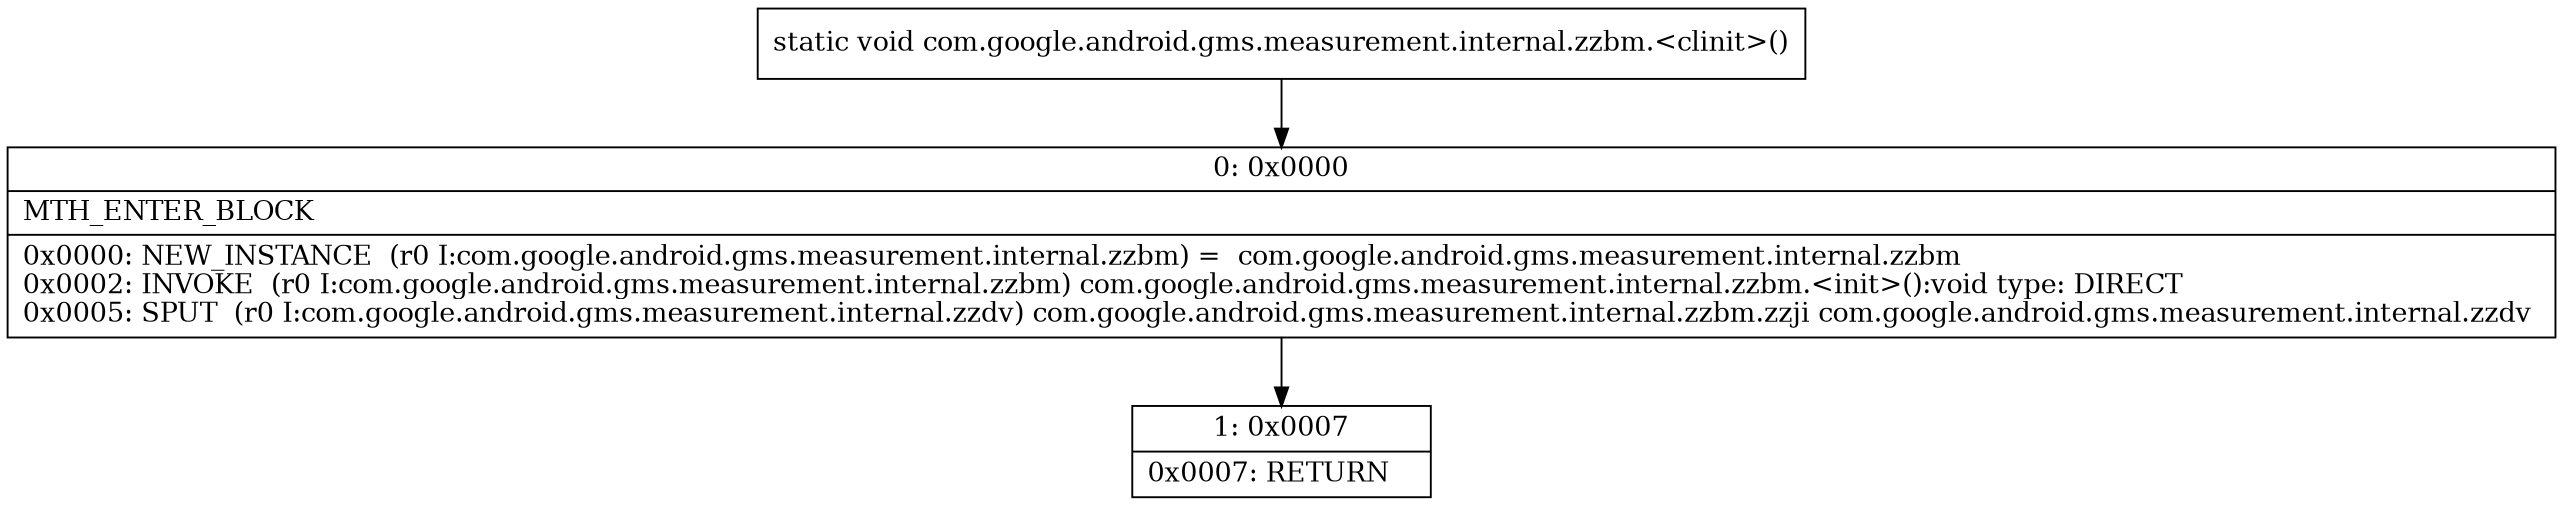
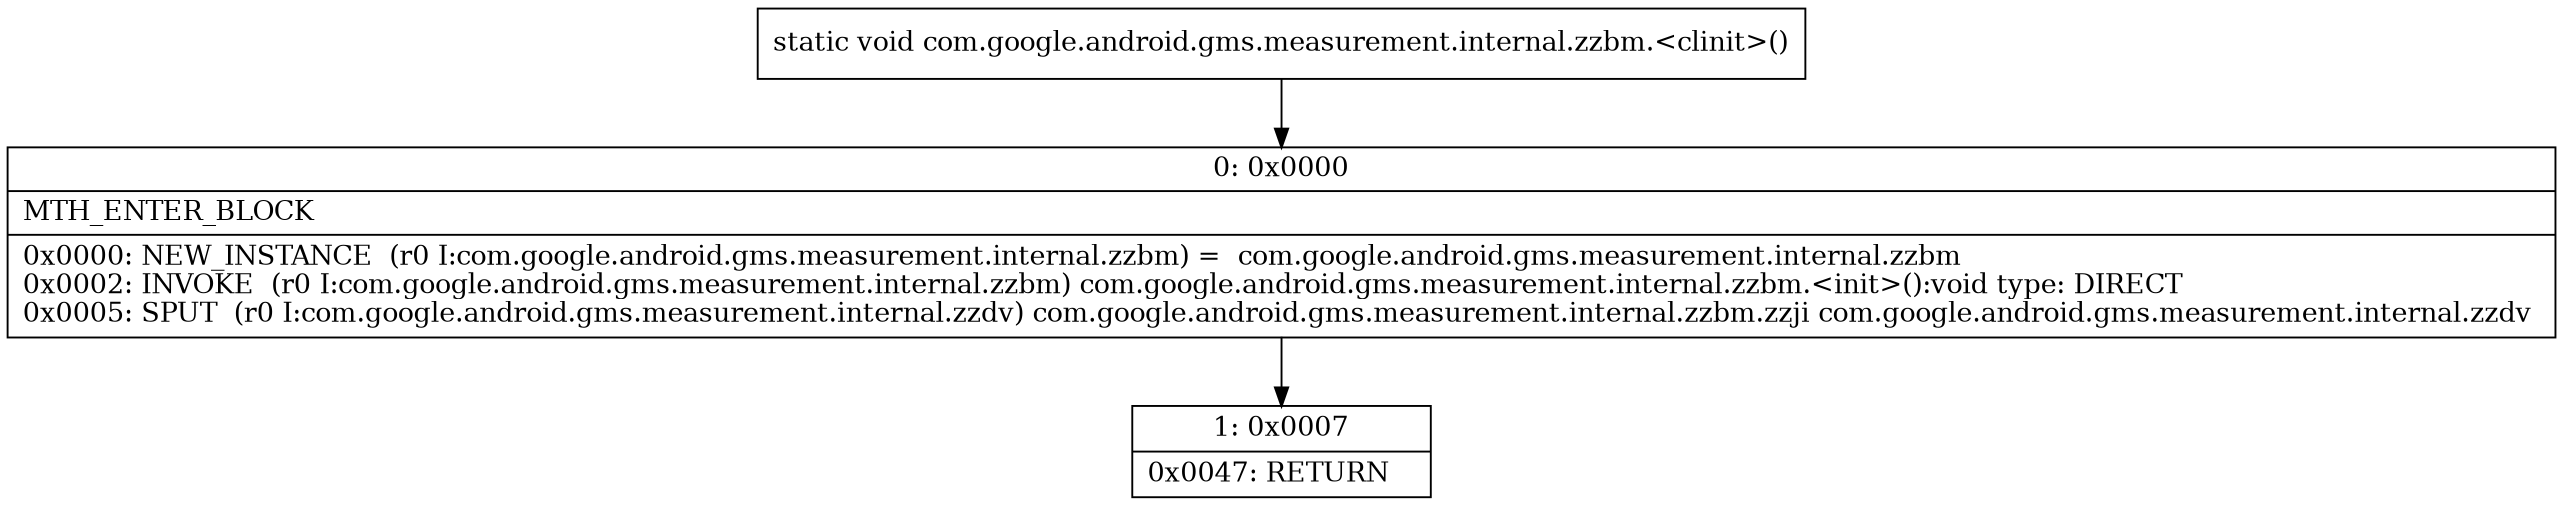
(1282, 473) -> (1282, 473)
